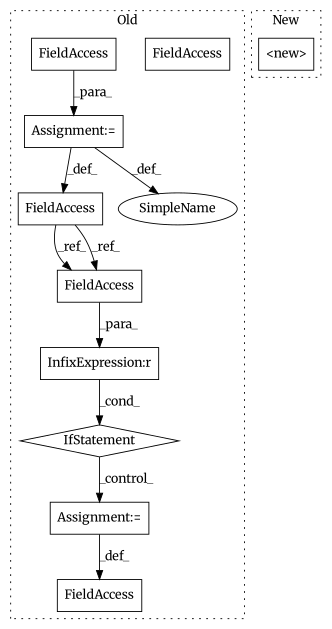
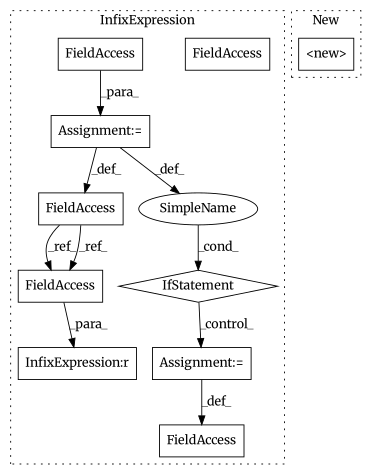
(128, 21) -> (148, 21)
(100, 398) -> (198, 243)
